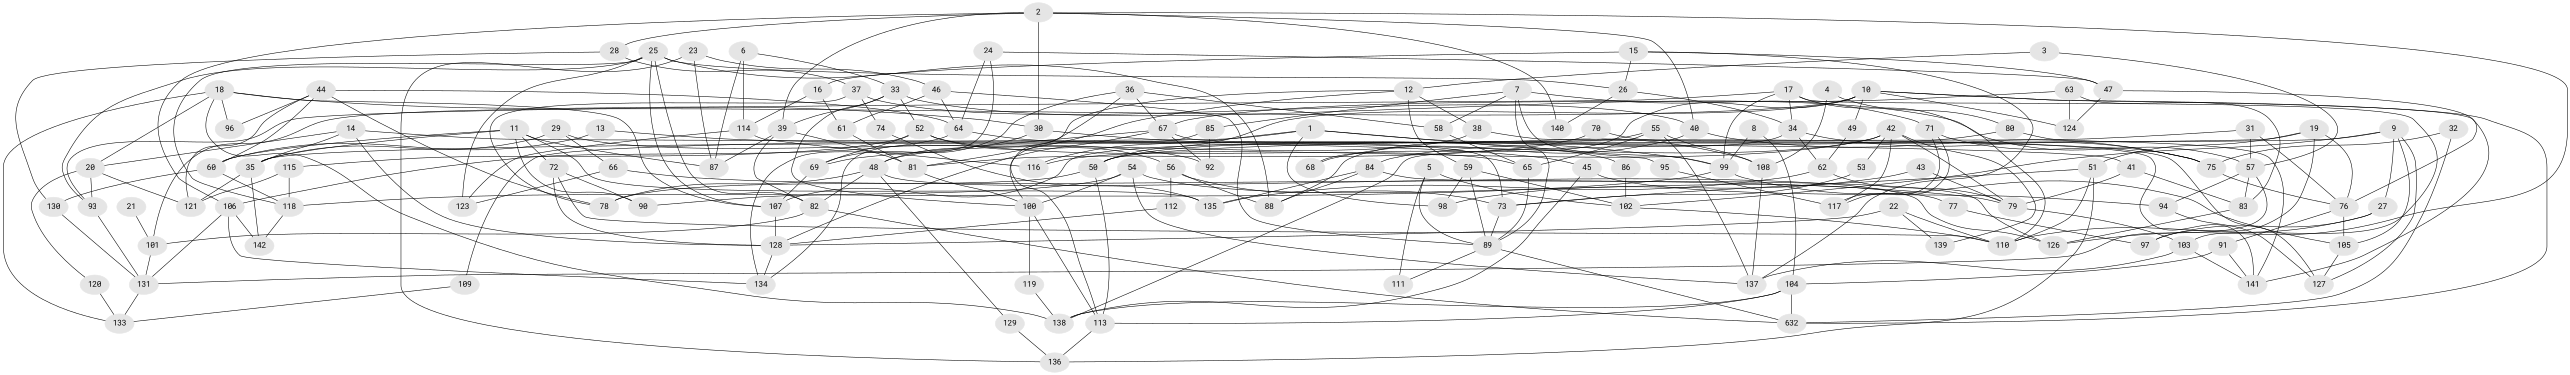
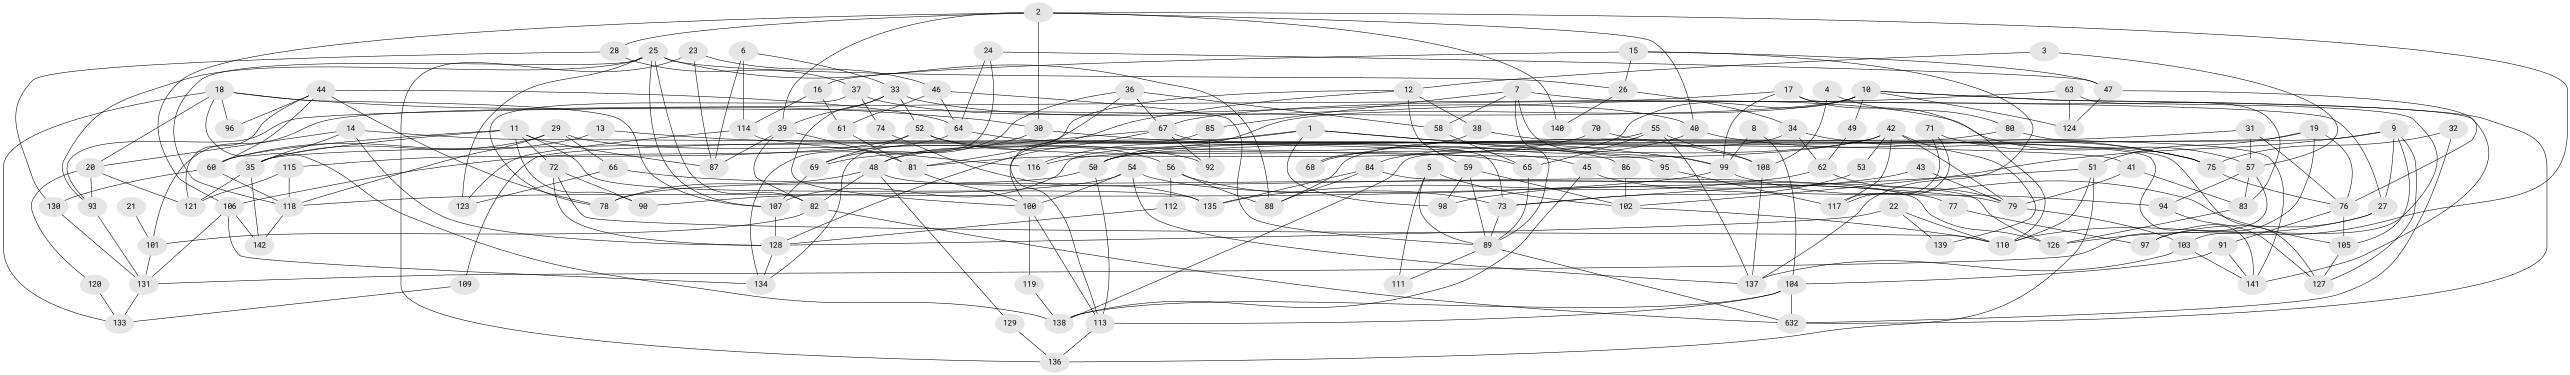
(1726, 102) -> (2203, 108)
(1791, 112) -> none
none -> (435, 164)
